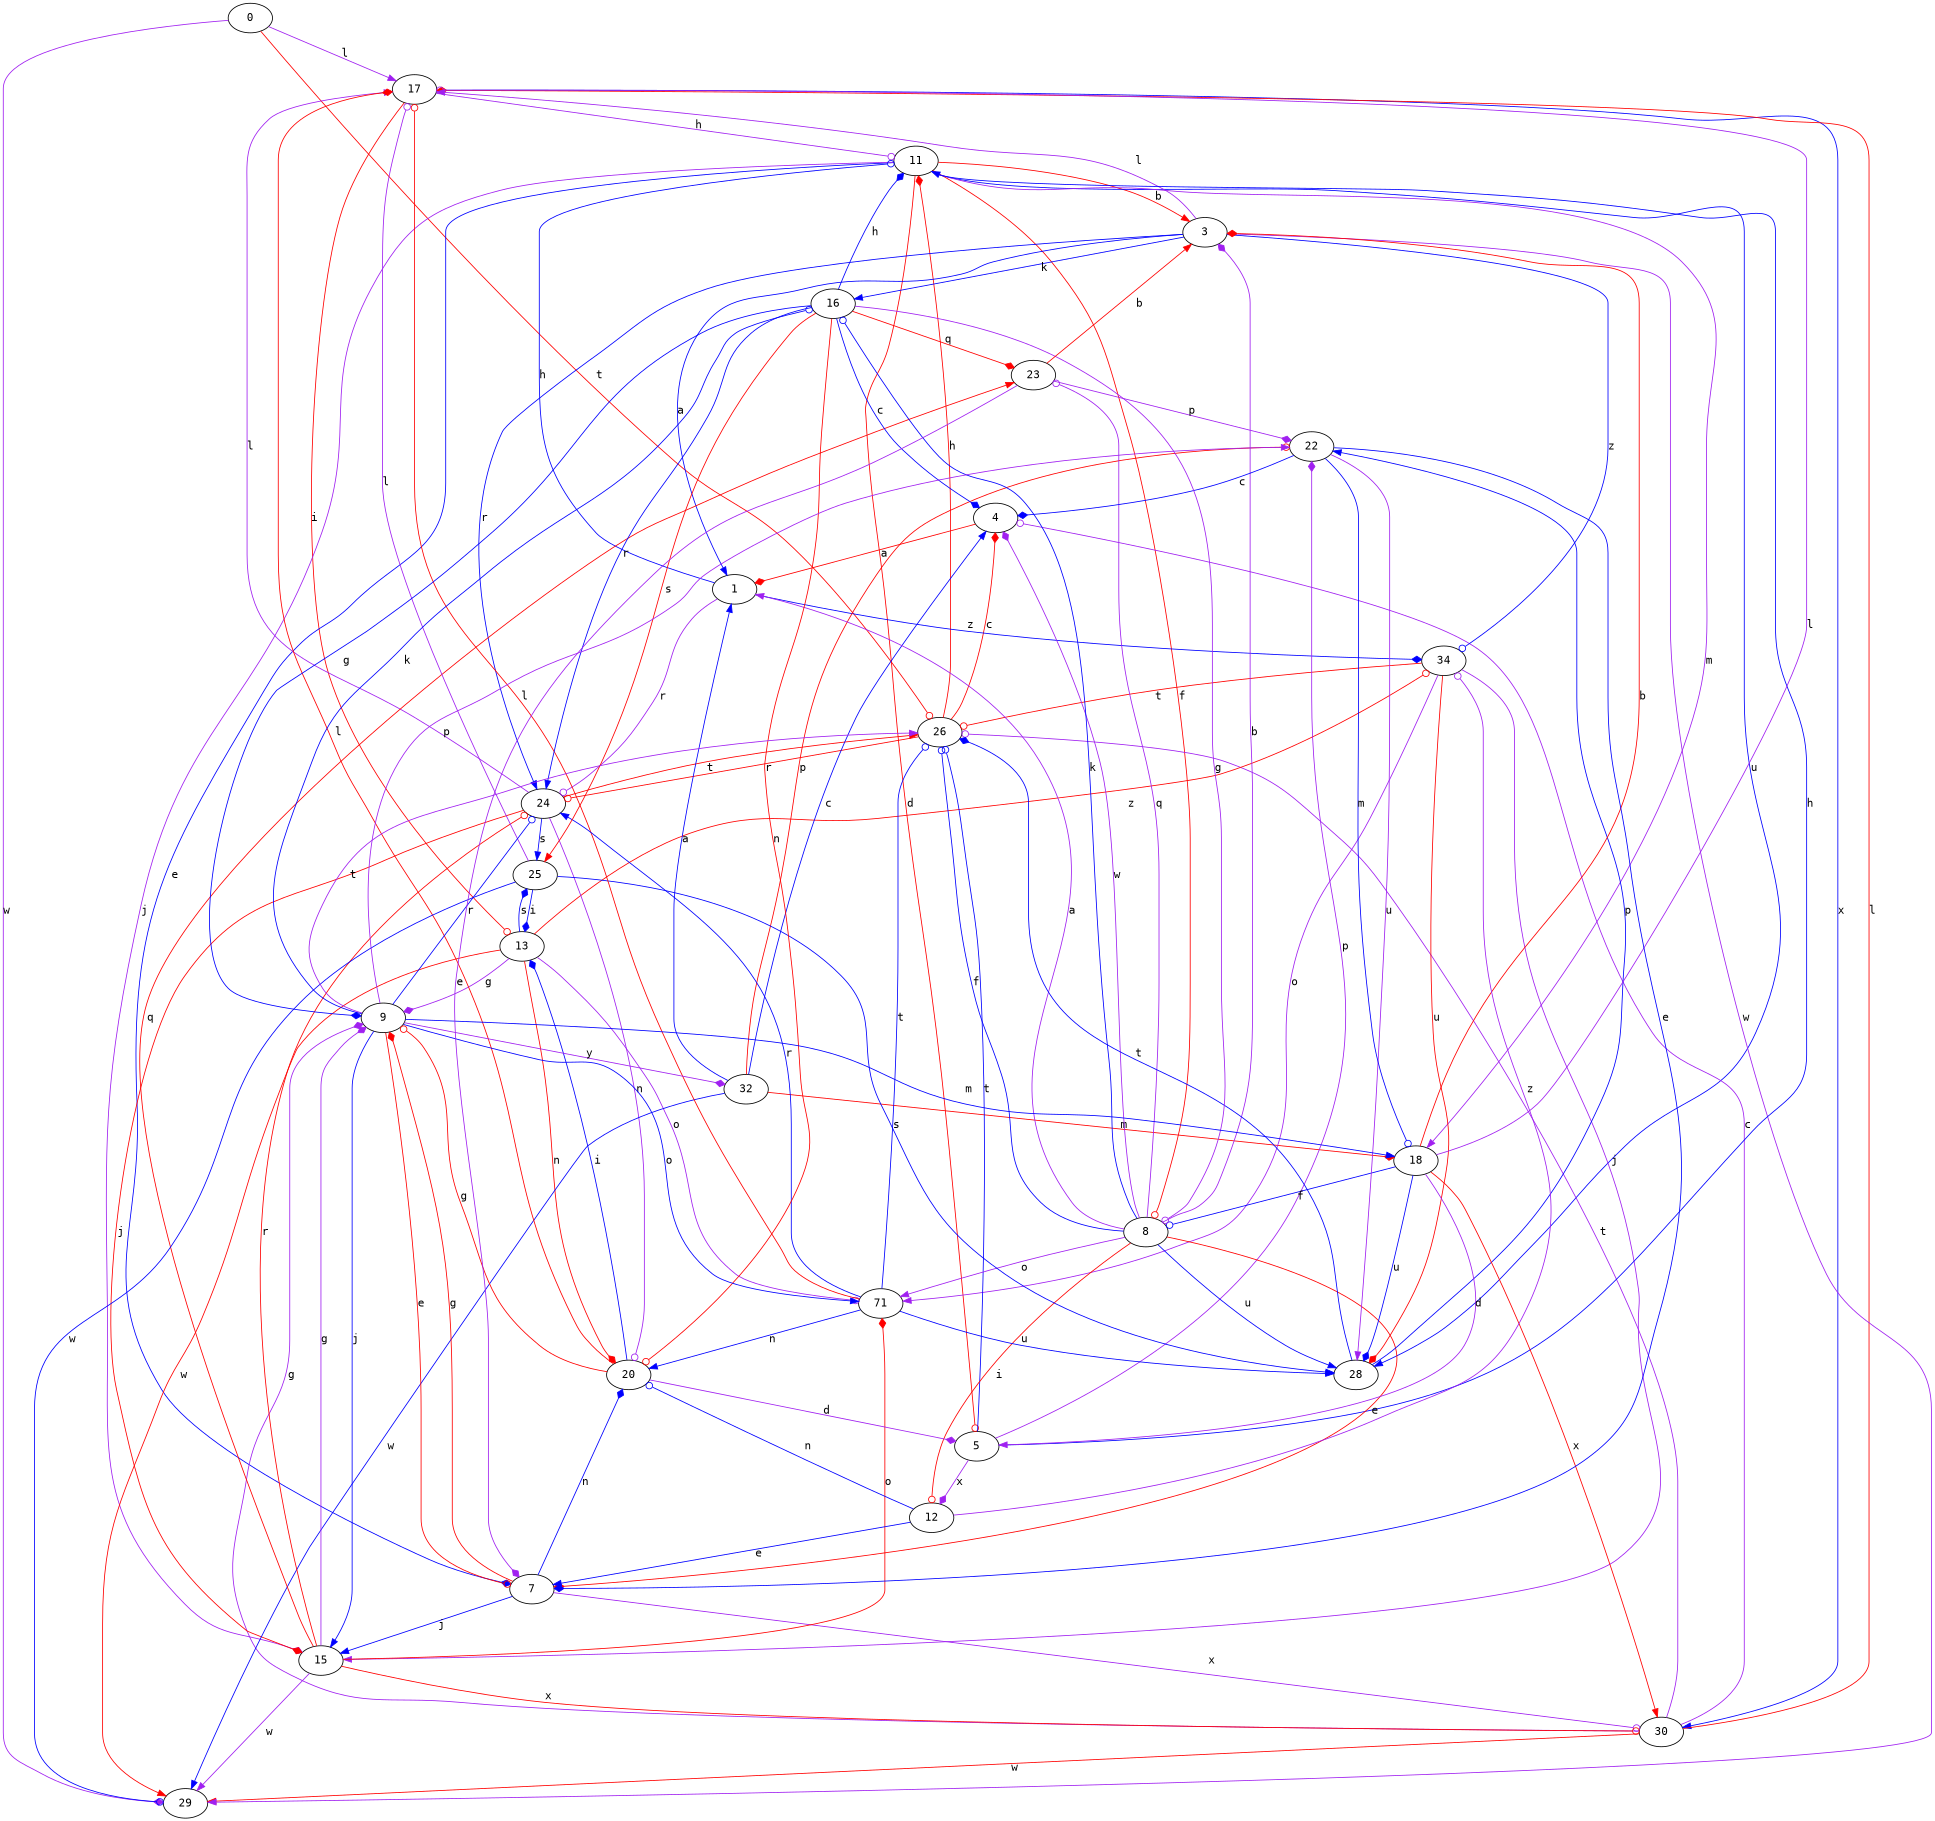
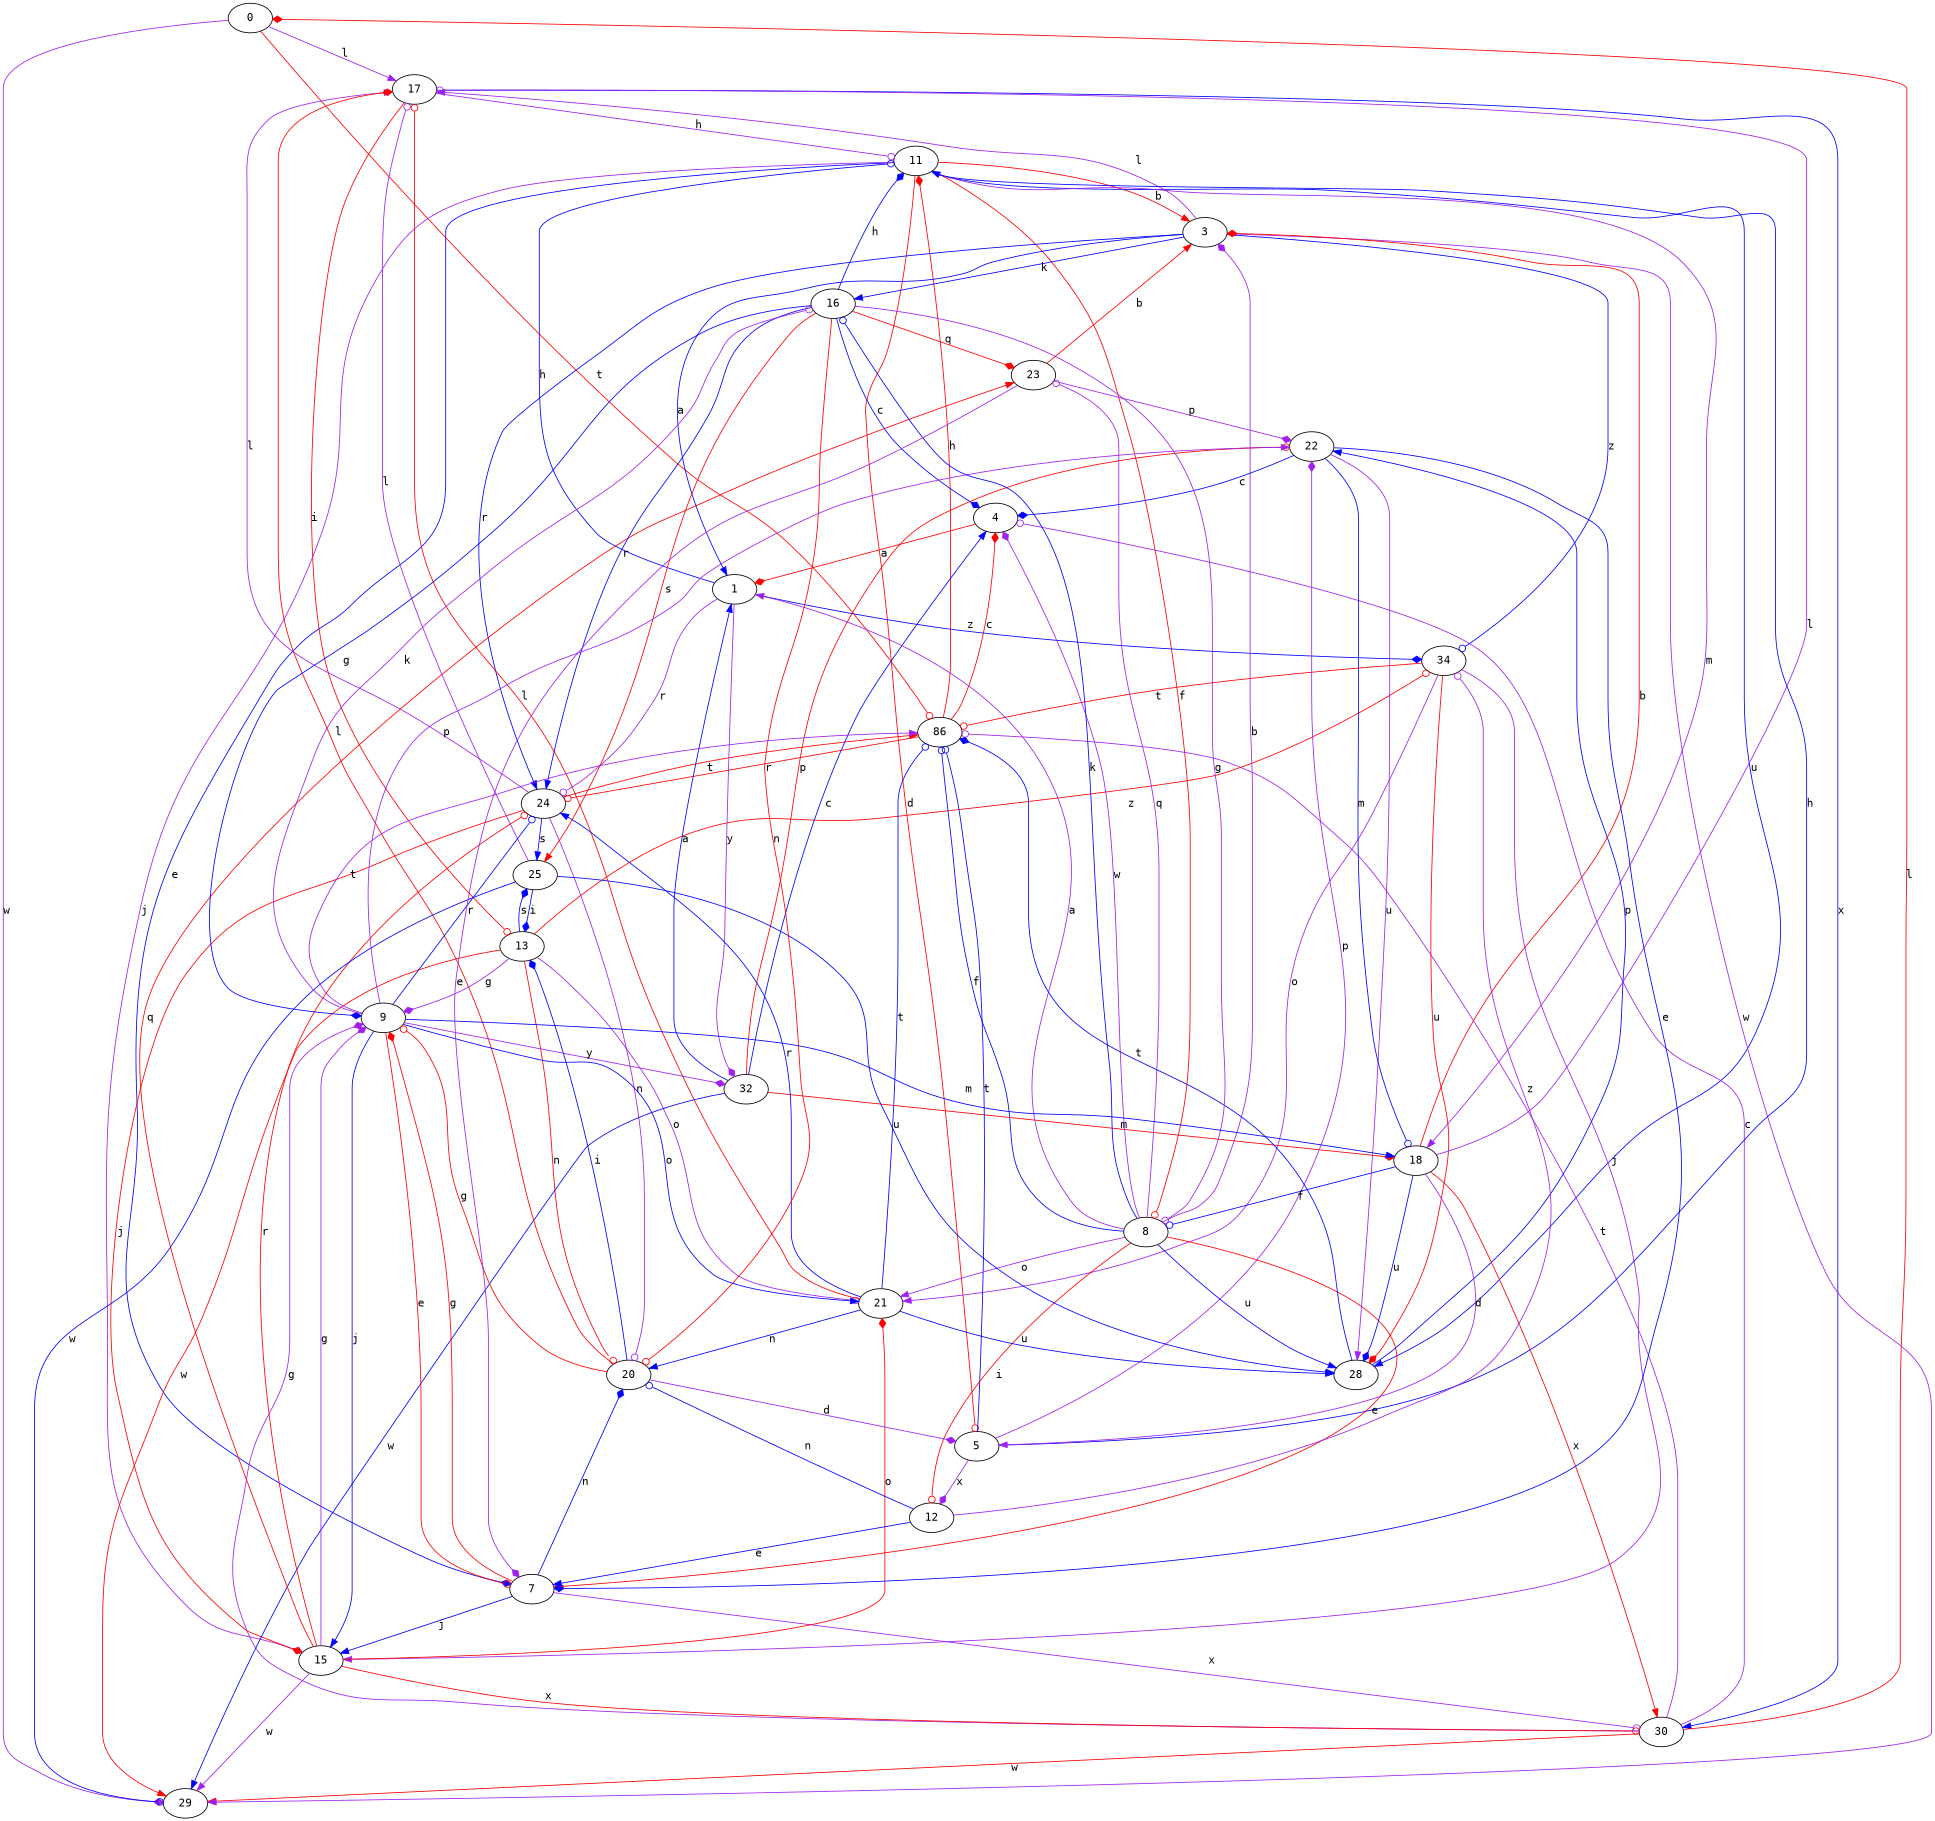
(1869, 291) -> (1907, 179)
(435, 616) -> (435, 616)
(940, 732) -> (940, 732)
none -> (727, 837)
(897, 1125) -> (897, 1125)
(553, 1162) -> (553, 1162)
(881, 1303) -> (881, 1303)
